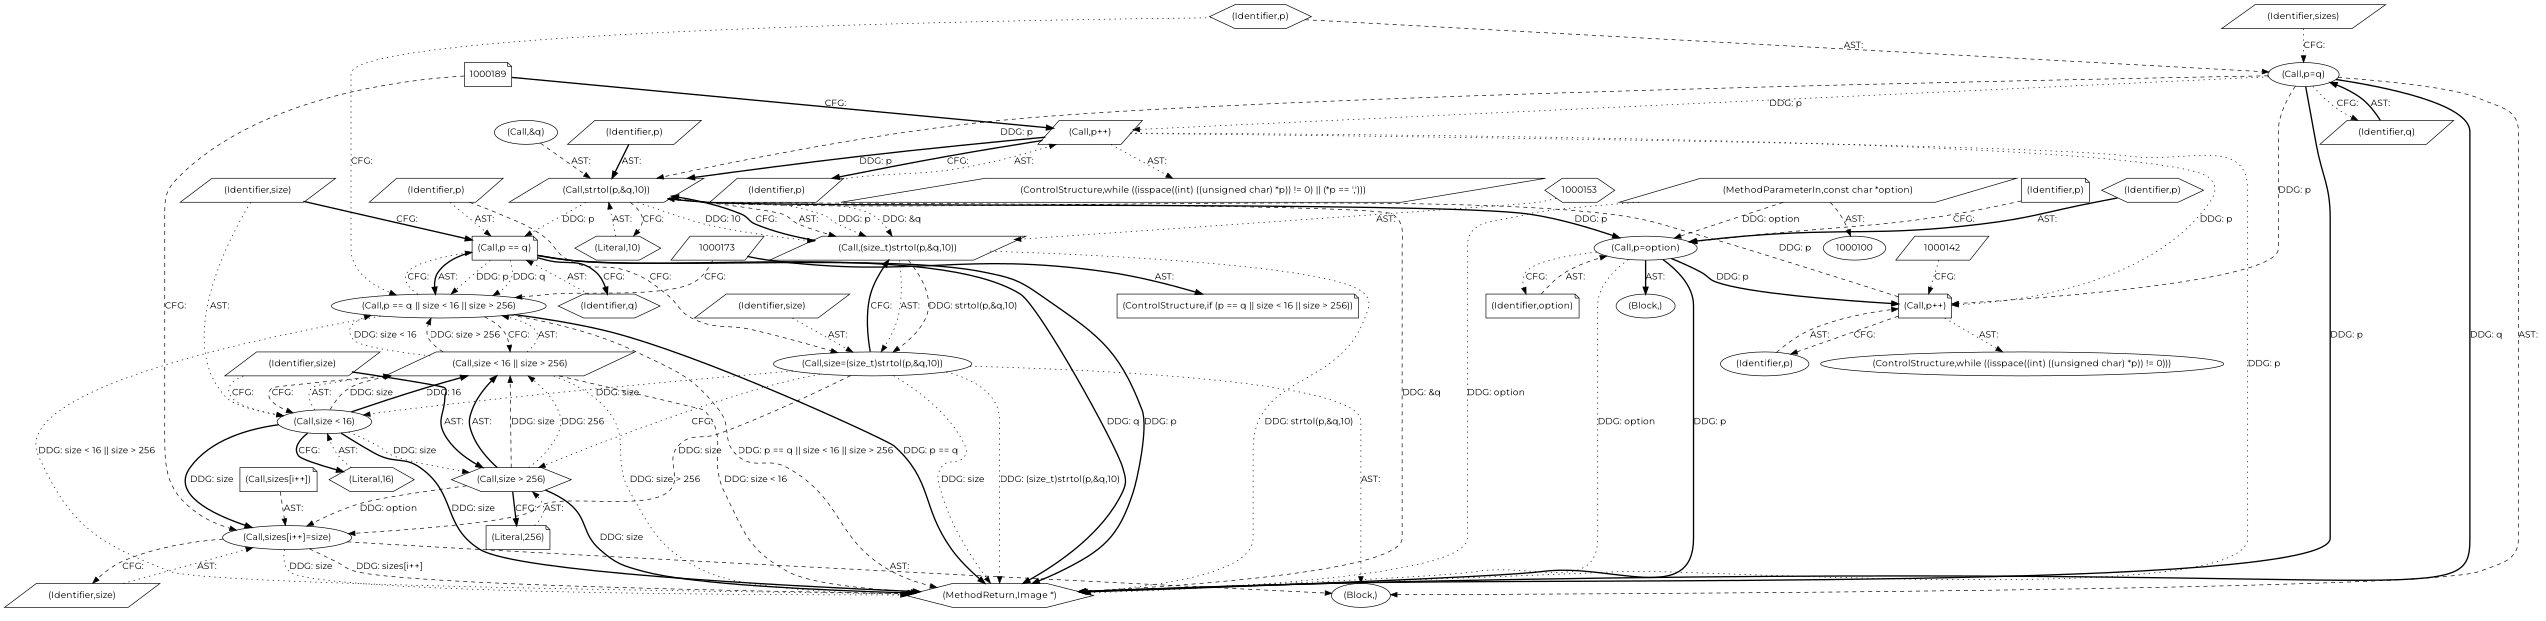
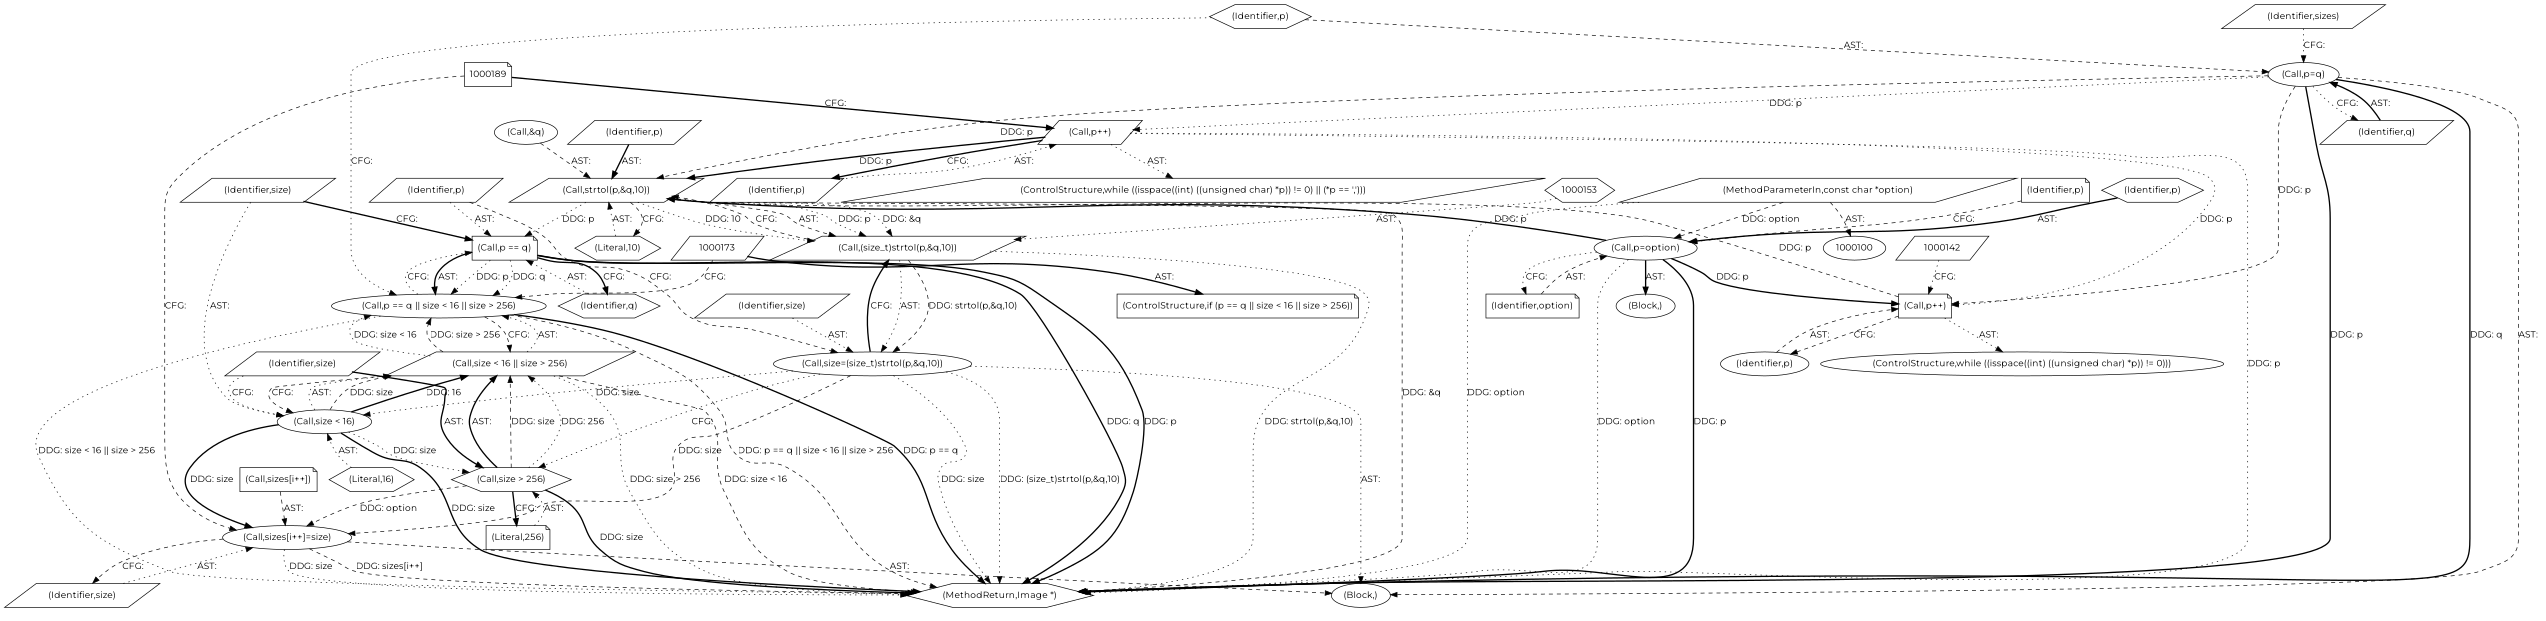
(1379, 208) -> (1141, 205)
(747, 218) -> (747, 218)
(304, 459) -> none
